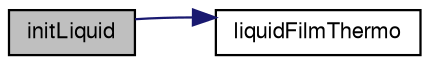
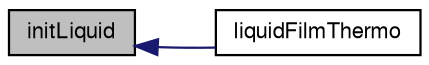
(164, 18) -> (187, 48)
